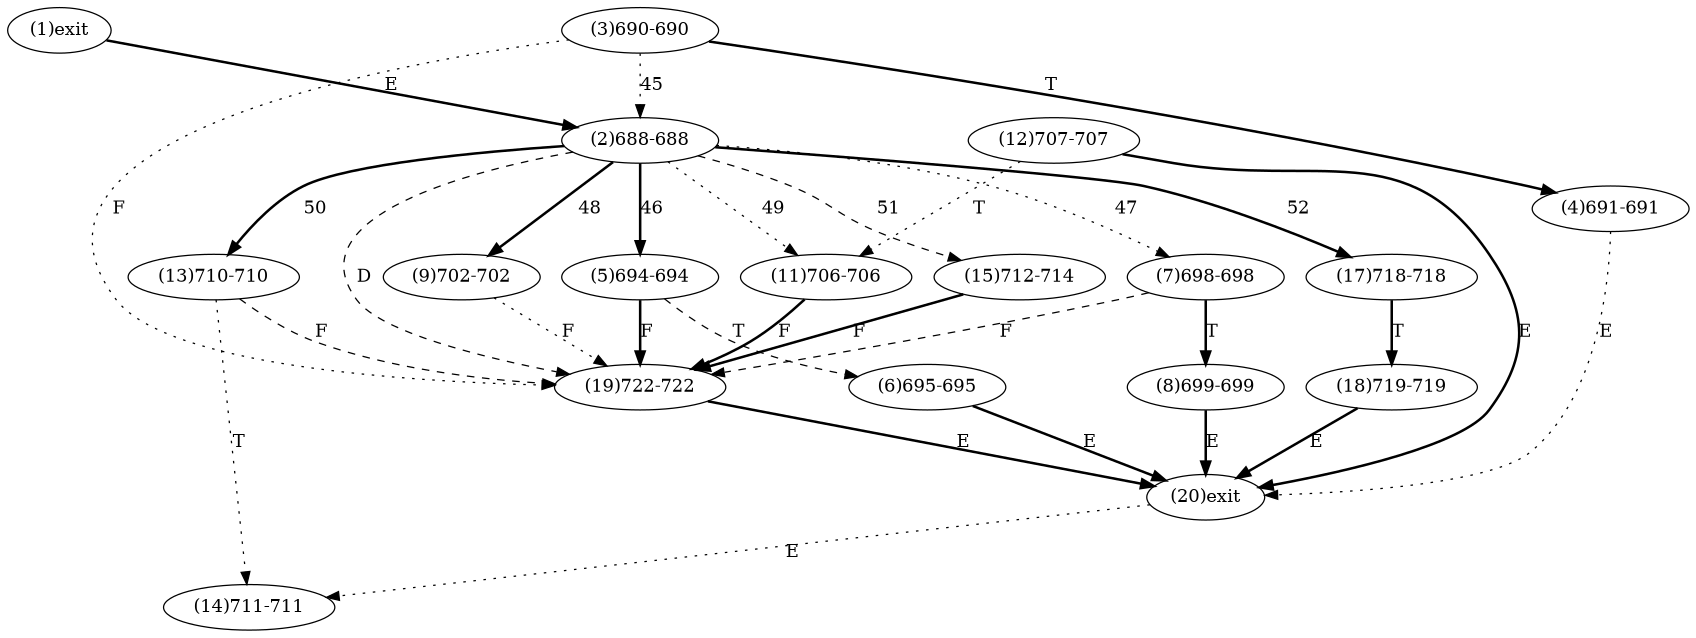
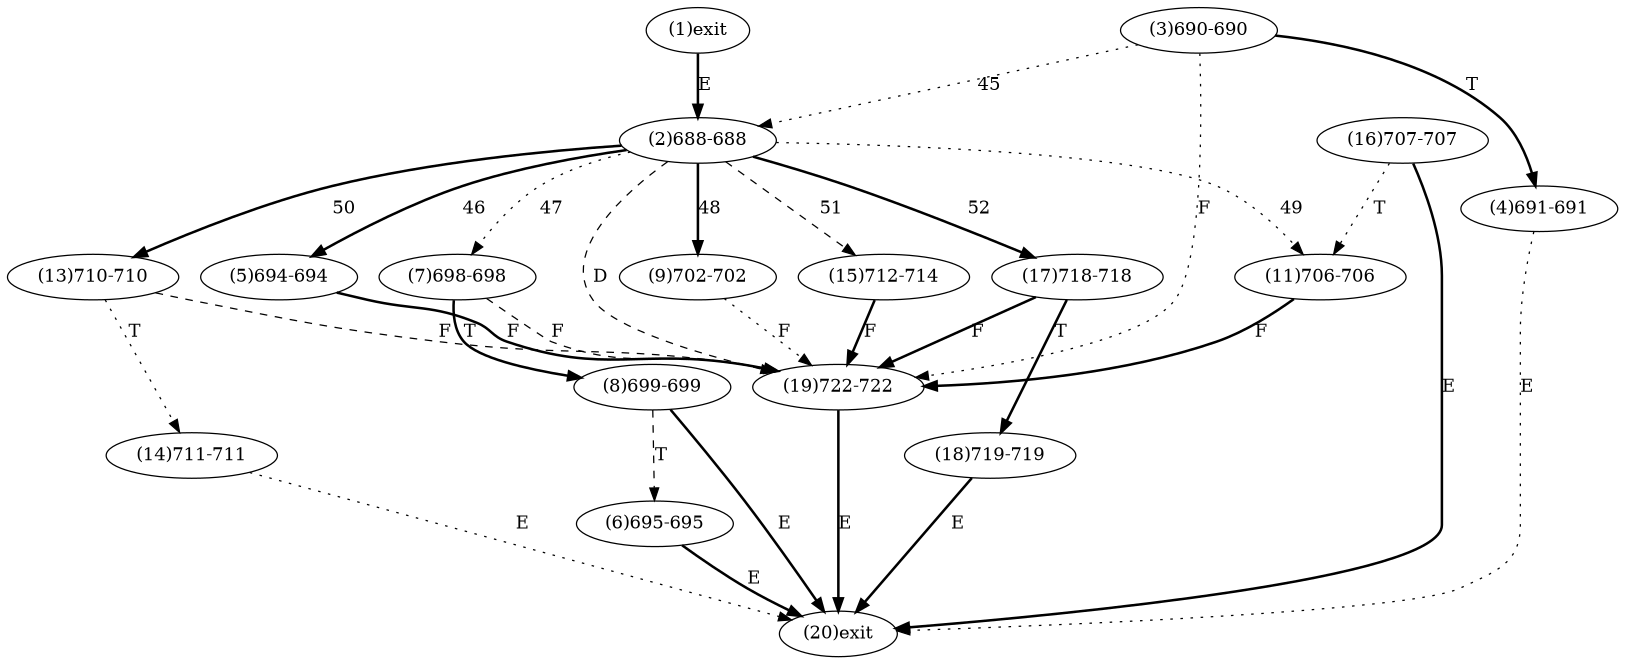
(1054, 140) -> (1403, 140)
none -> (964, 330)
(731, 341) -> (654, 449)
(745, 550) -> (514, 545)
